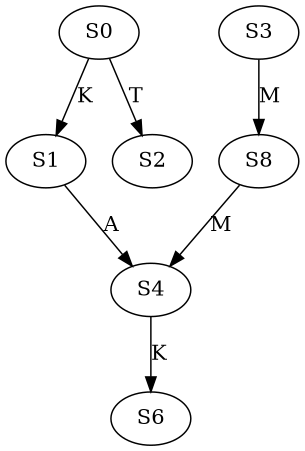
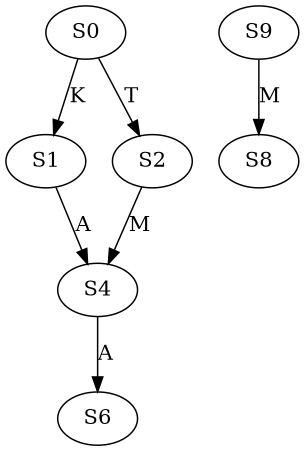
(259, 33) -> (259, 33)
(210, 220) -> (128, 218)
(159, 354) -> (105, 354)
